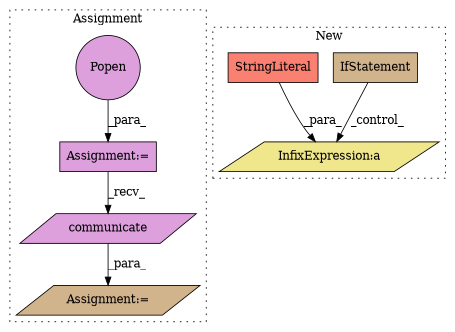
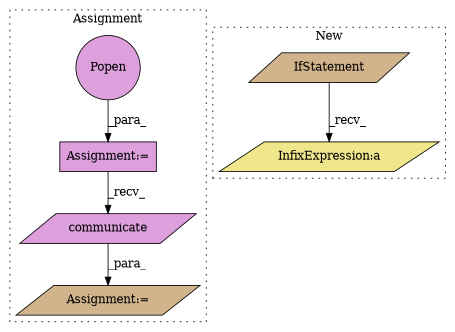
(273, 68) -> none
(375, 68) -> (329, 68)
(377, 121) -> (348, 121)
